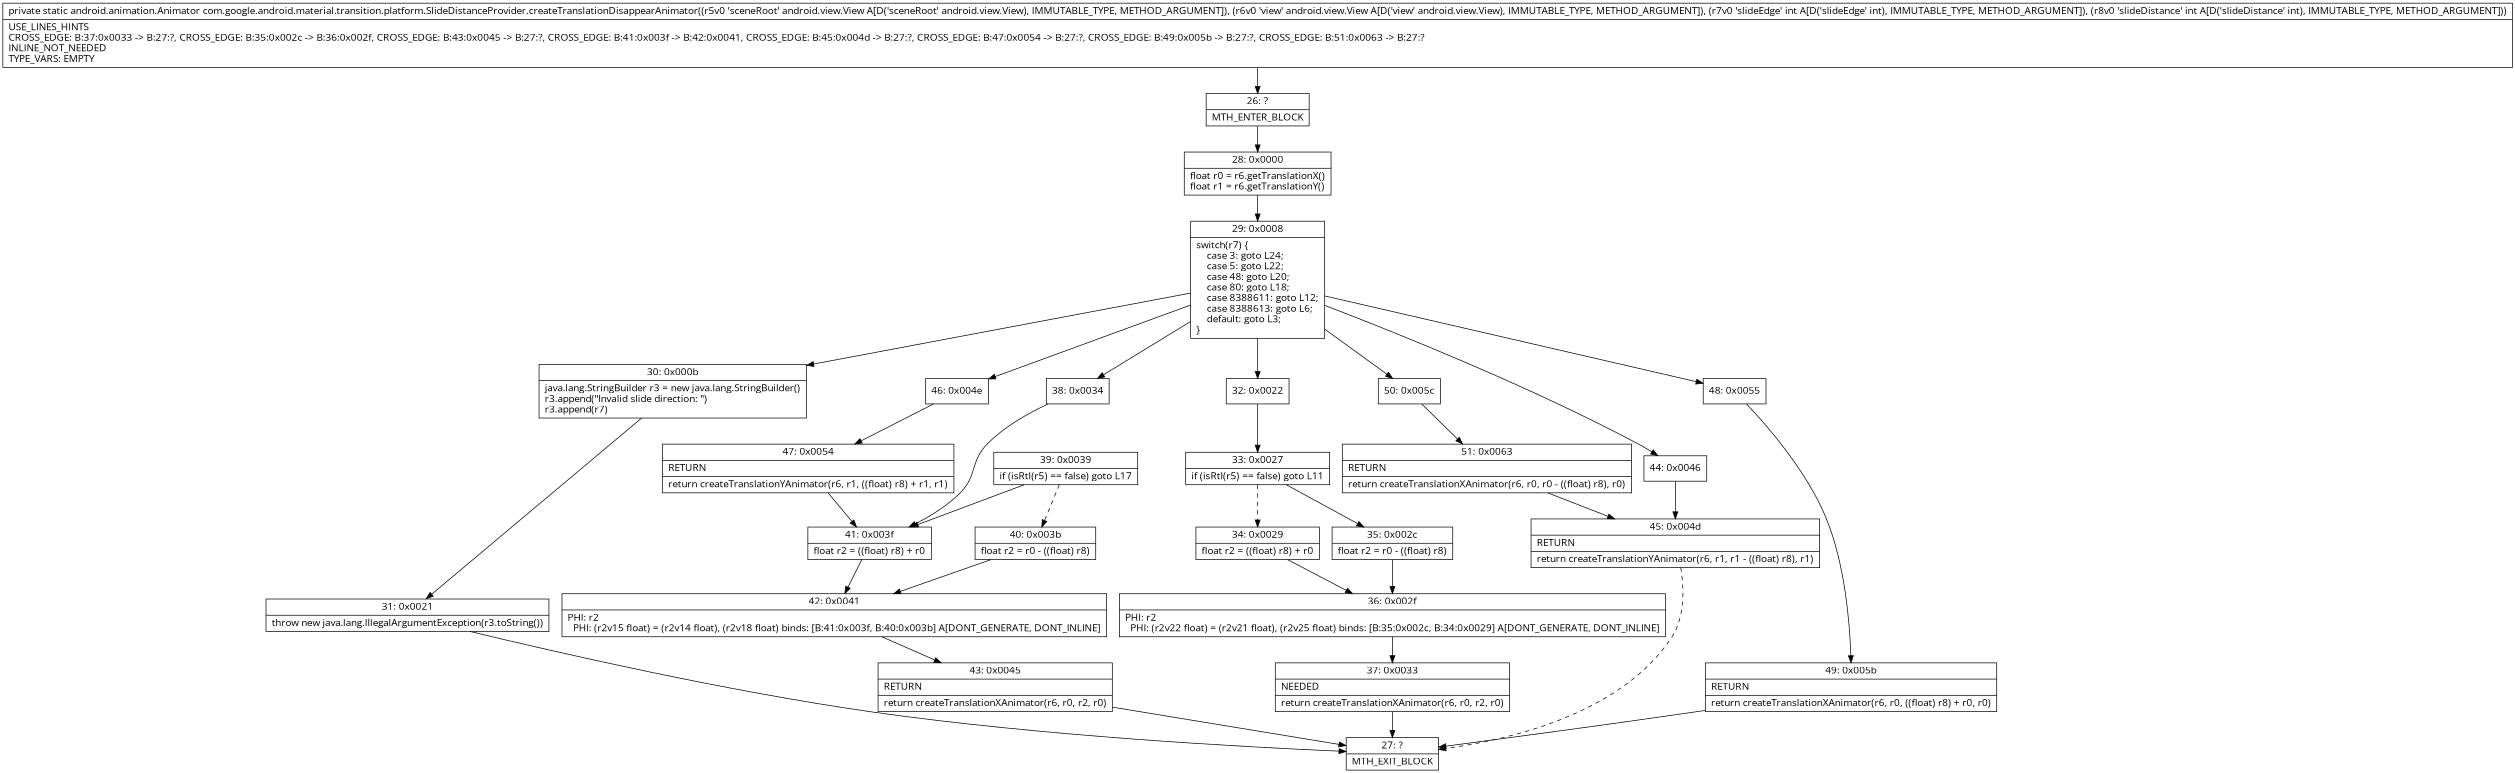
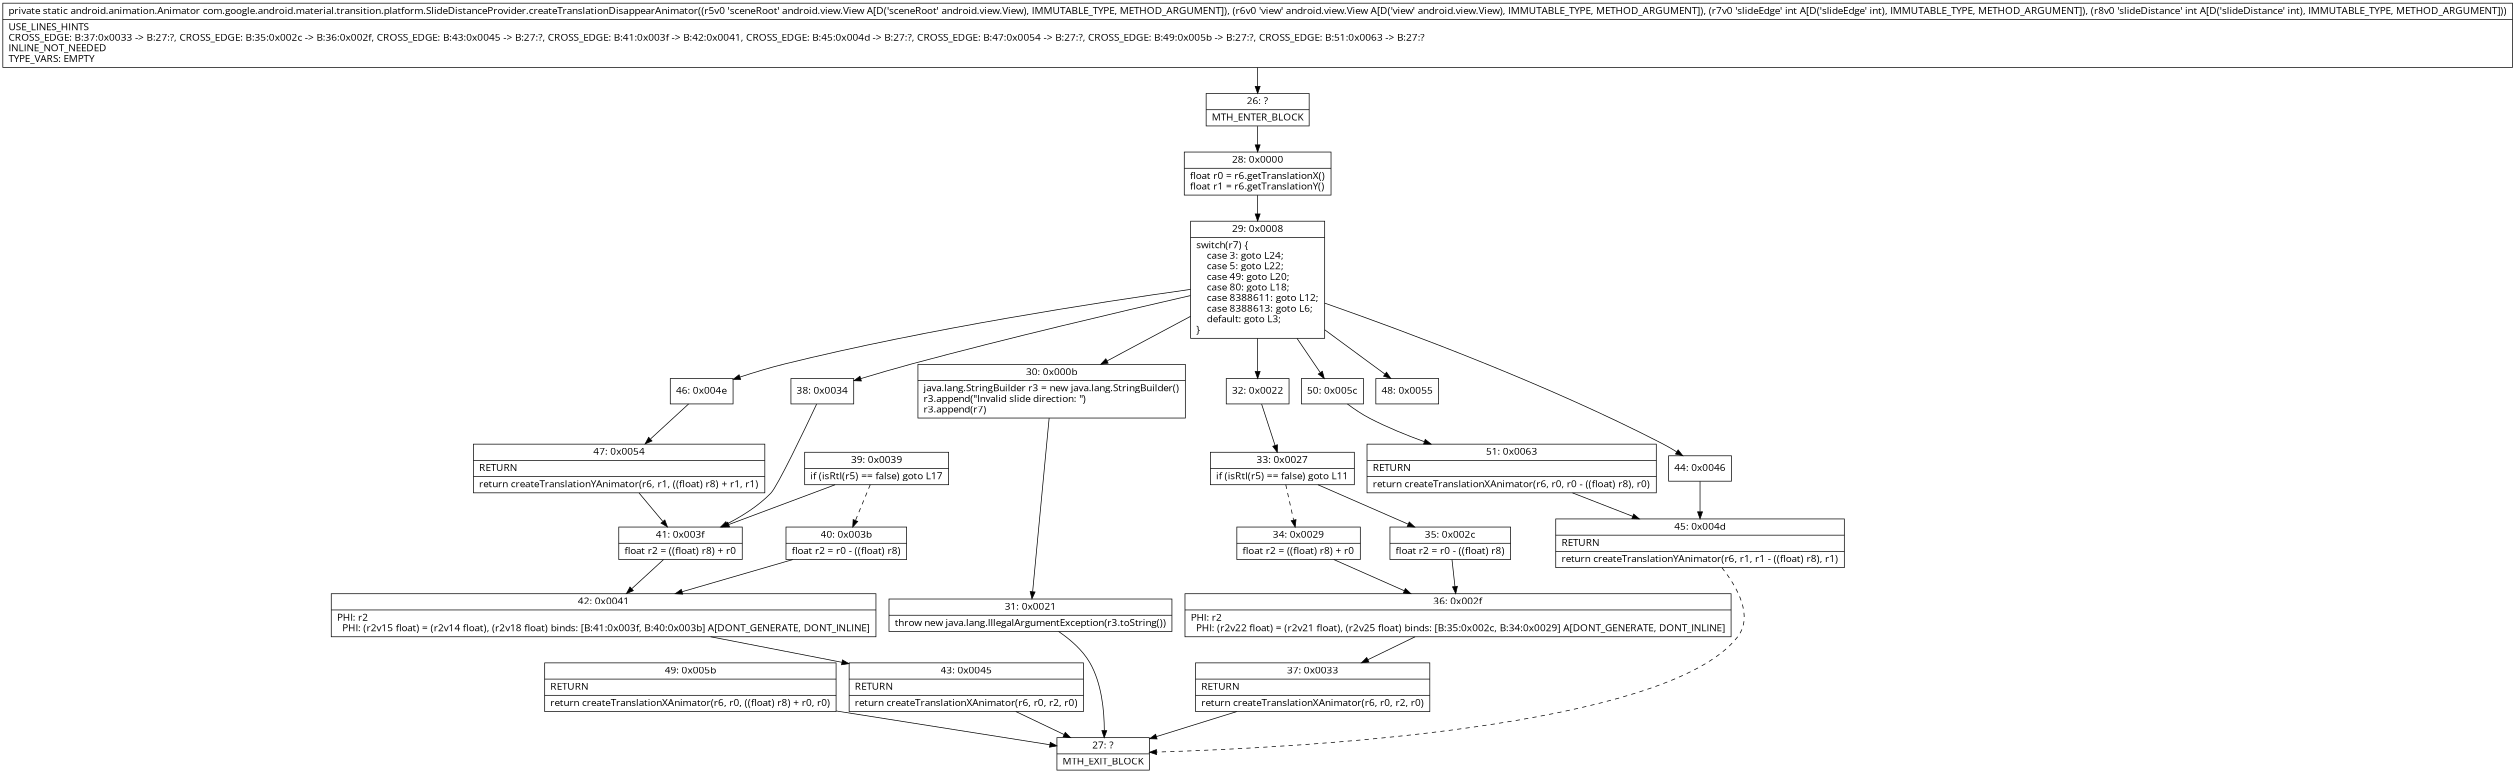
(1243, 277) -> (1243, 277)
(1826, 518) -> none
(1300, 687) -> (1221, 687)
